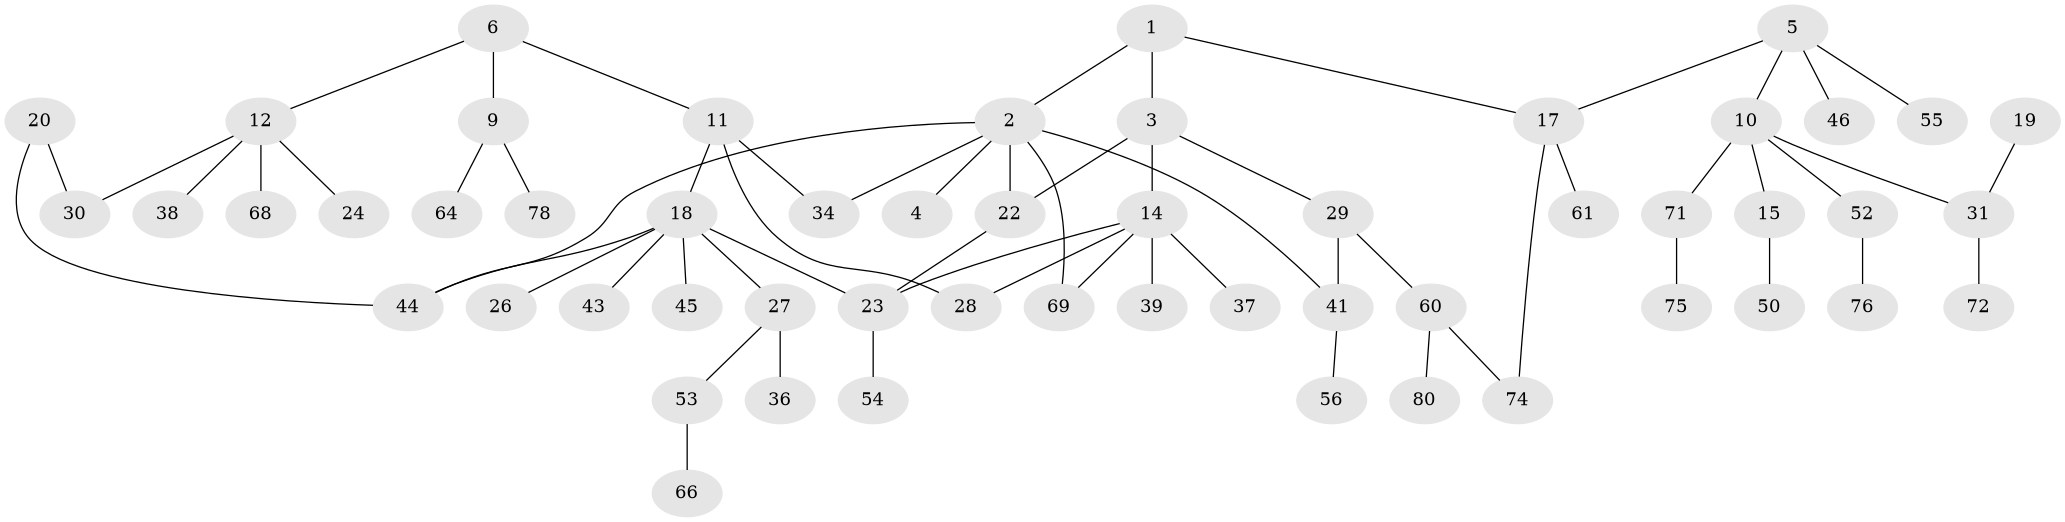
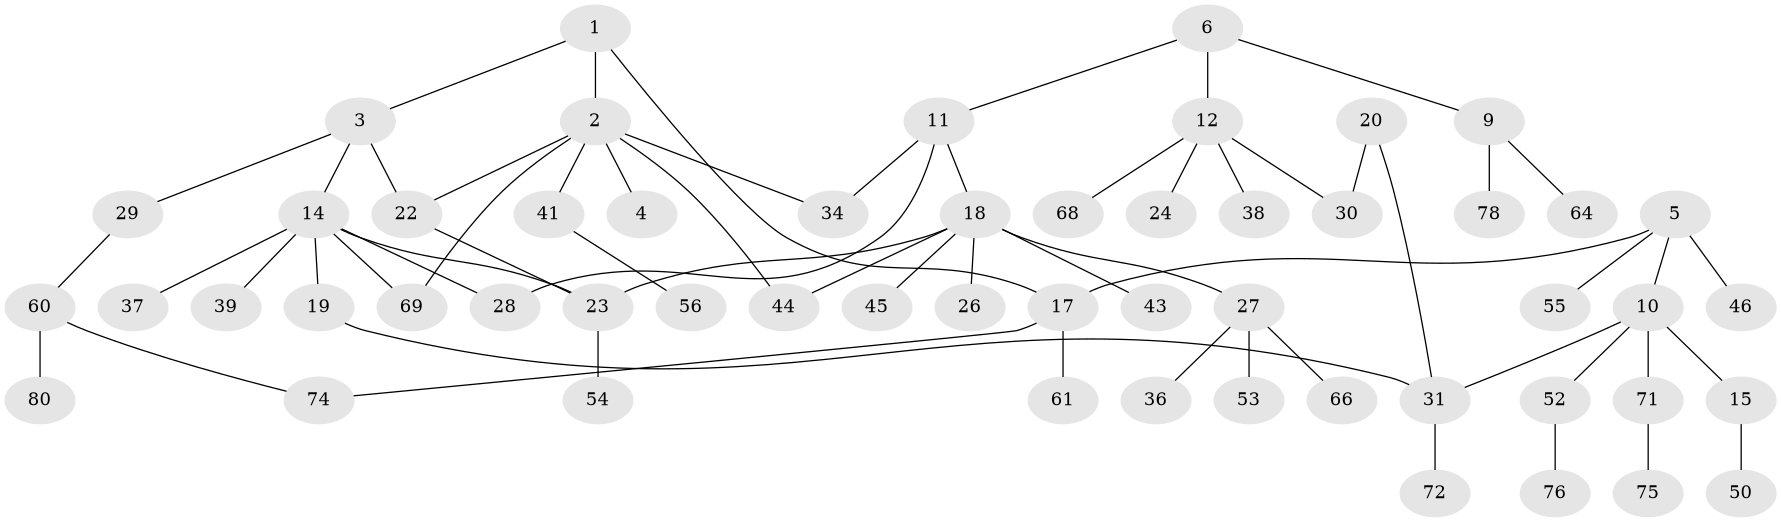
none -> (316, 261)
(1338, 261) -> none
(147, 284) -> (1408, 254)
(687, 447) -> (1291, 350)
